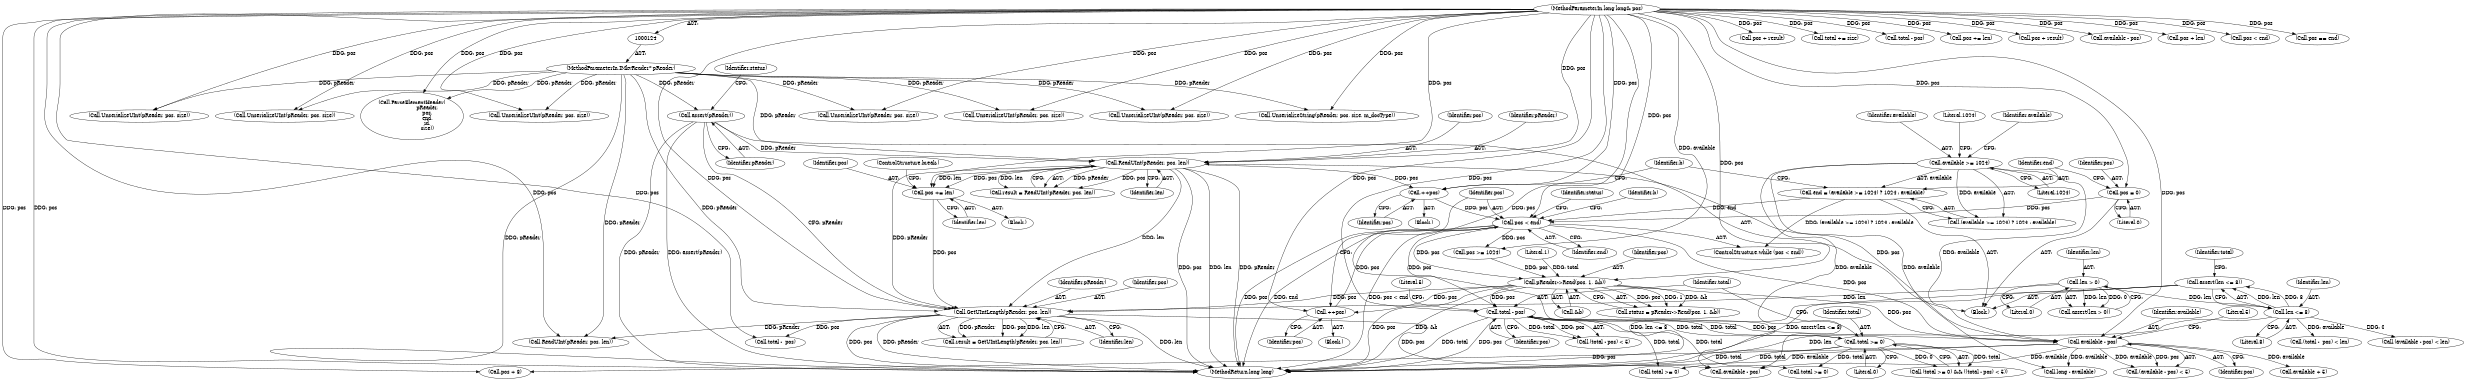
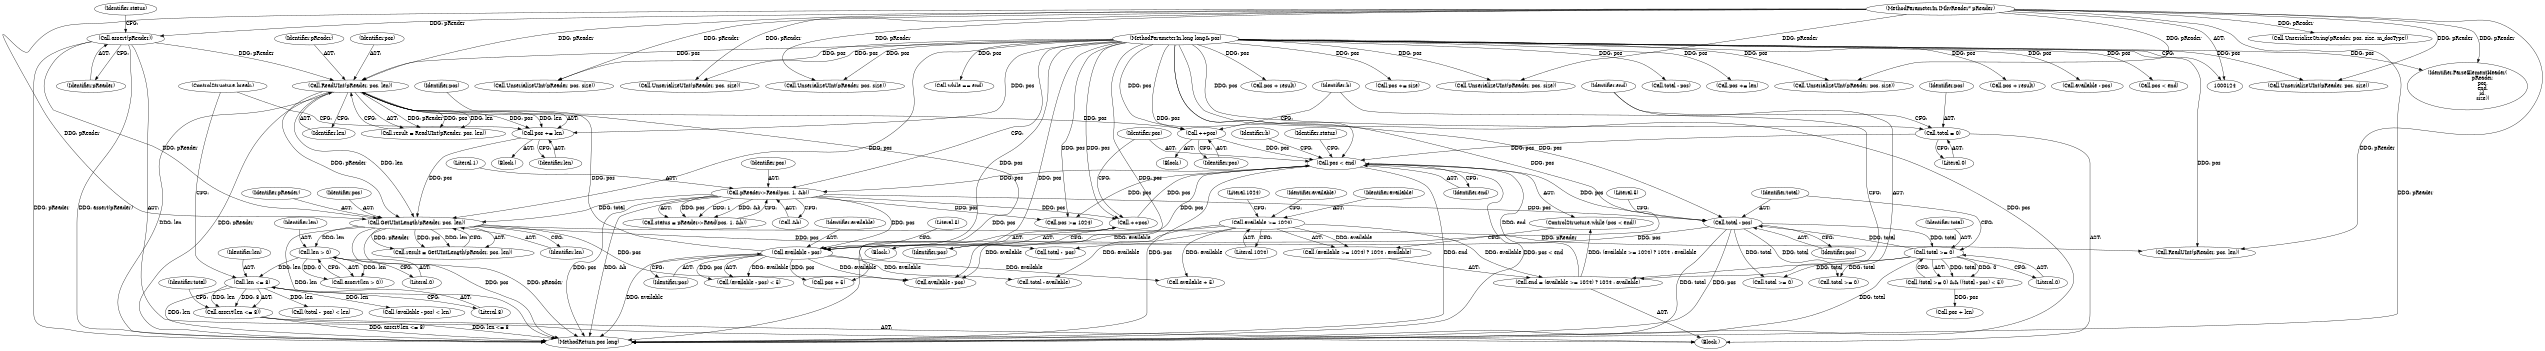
(2013, 18) -> (1955, 296)
(694, 24) -> (2169, 54)
(1419, 24) -> none
(1835, 39) -> (1398, 86)
(2317, 39) -> (959, 86)
(635, 52) -> (2131, 19)
(412, 116) -> (2467, 86)
(1697, 149) -> (1073, 149)
(1732, 164) -> (1018, 134)
(1934, 178) -> (1503, 253)
(2124, 193) -> (1943, 134)
(1920, 210) -> (1446, 242)
(826, 223) -> (180, 149)
none -> (1197, 240)
(1516, 268) -> (924, 208)
(1566, 268) -> (672, 178)
(1345, 298) -> (612, 208)
(1559, 298) -> (812, 208)
(1565, 304) -> (327, 233)
(2235, 306) -> (196, 194)
(2326, 328) -> (302, 298)
(2376, 328) -> (357, 298)
(1603, 343) -> none
(505, 372) -> (829, 283)
(1242, 372) -> (588, 343)
(2070, 372) -> (1044, 283)
